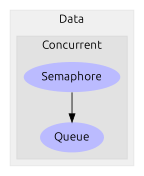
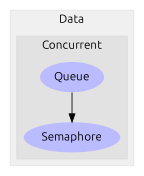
(72, 103) -> (72, 103)
